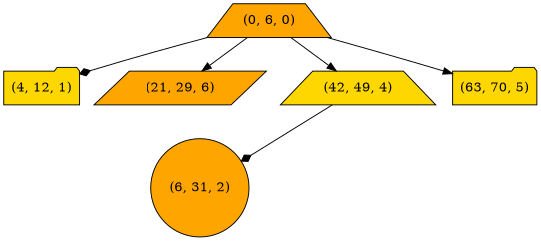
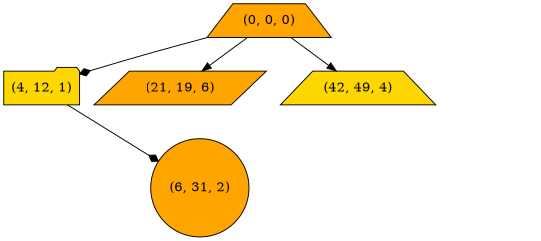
(269, 21) -> (269, 21)
(180, 88) -> (180, 88)
(495, 88) -> none
(292, 130) -> (108, 130)
